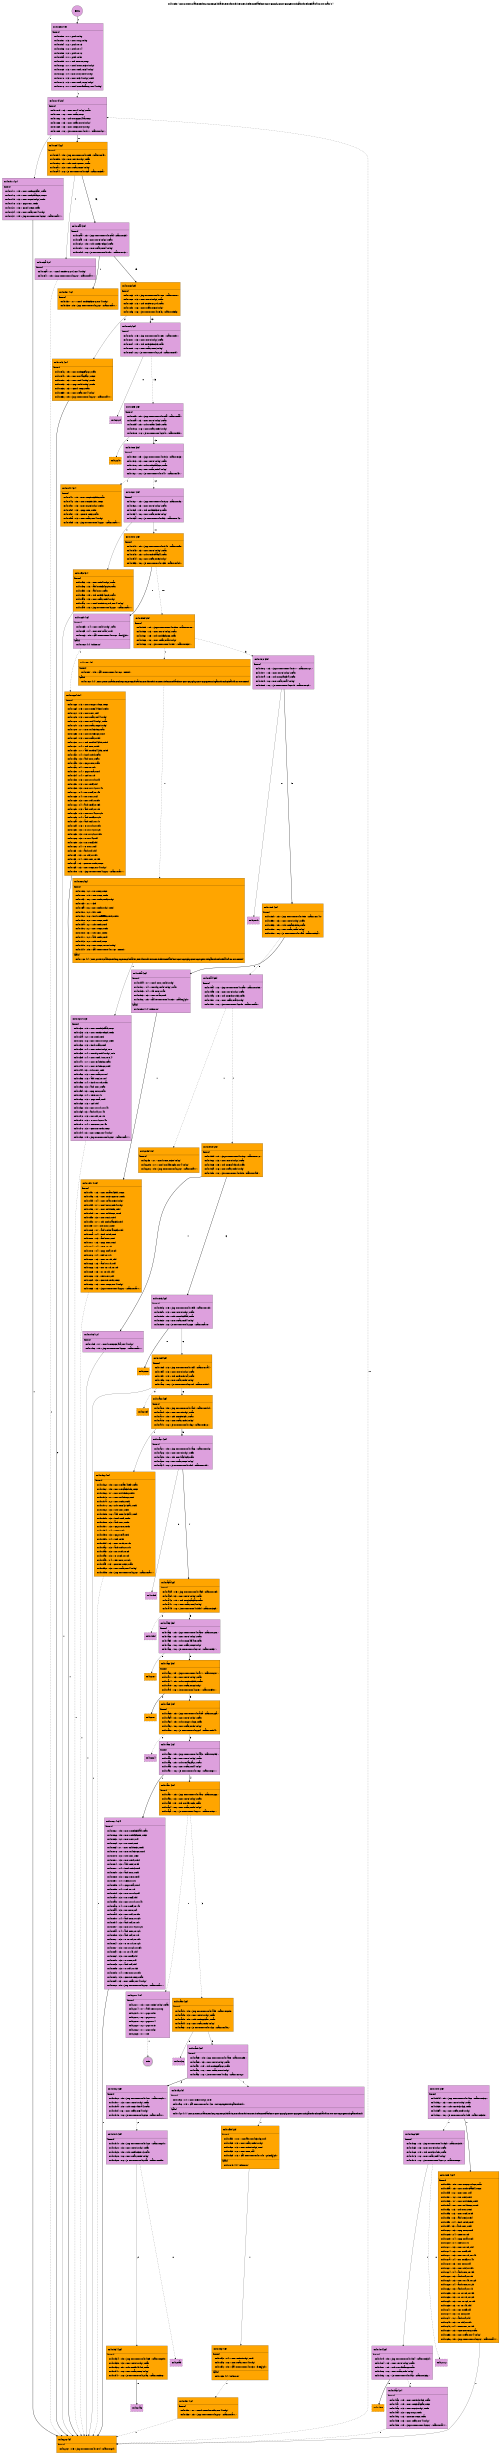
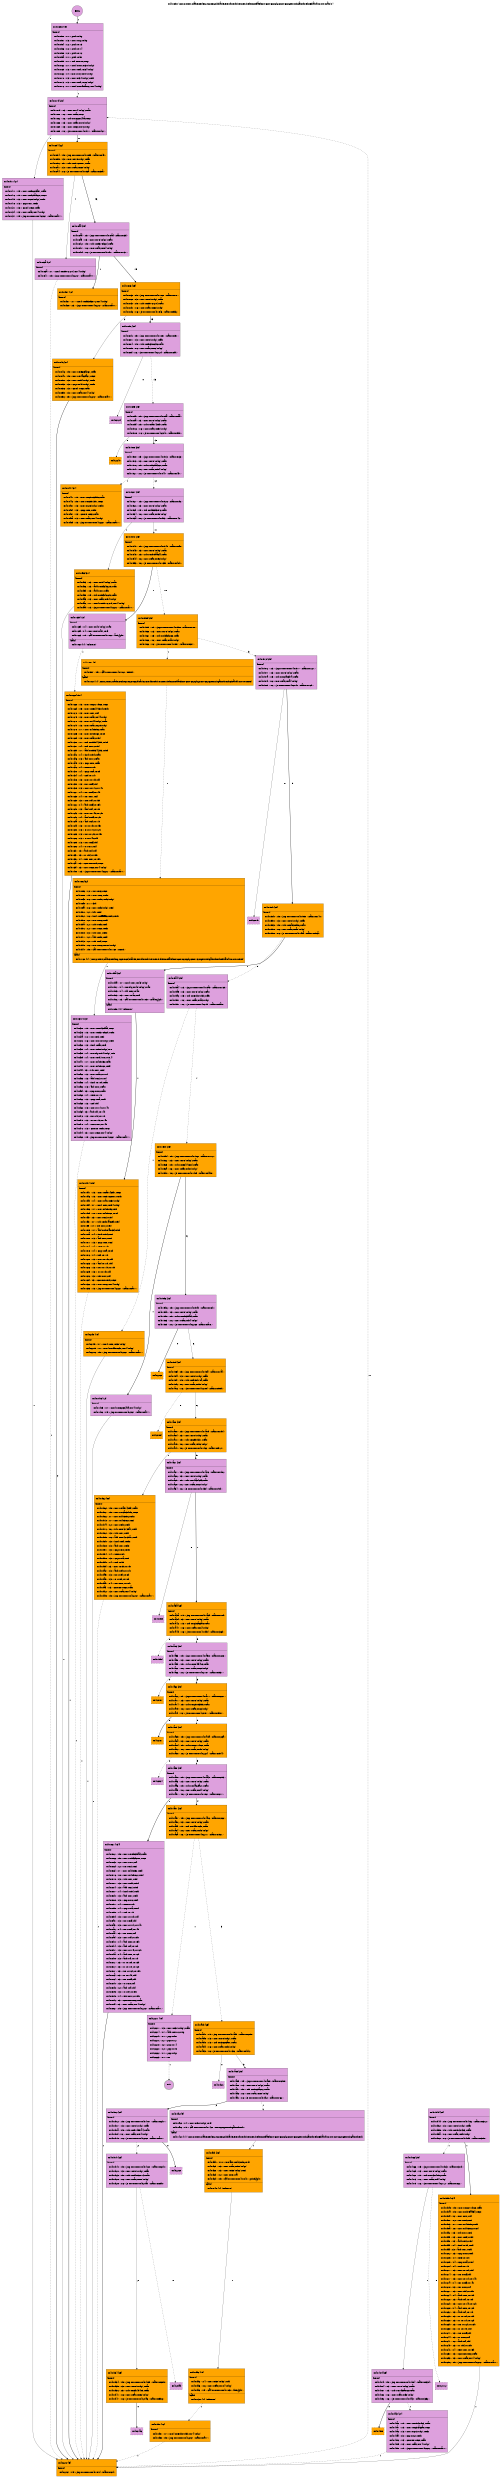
(33, 1333) -> (33, 1345)
(92, 1888) -> (87, 1905)
none -> (176, 2171)
